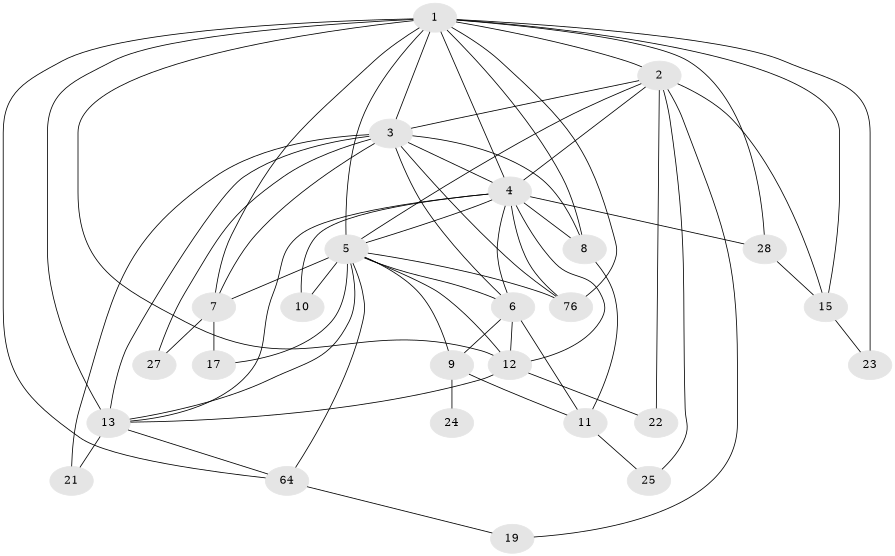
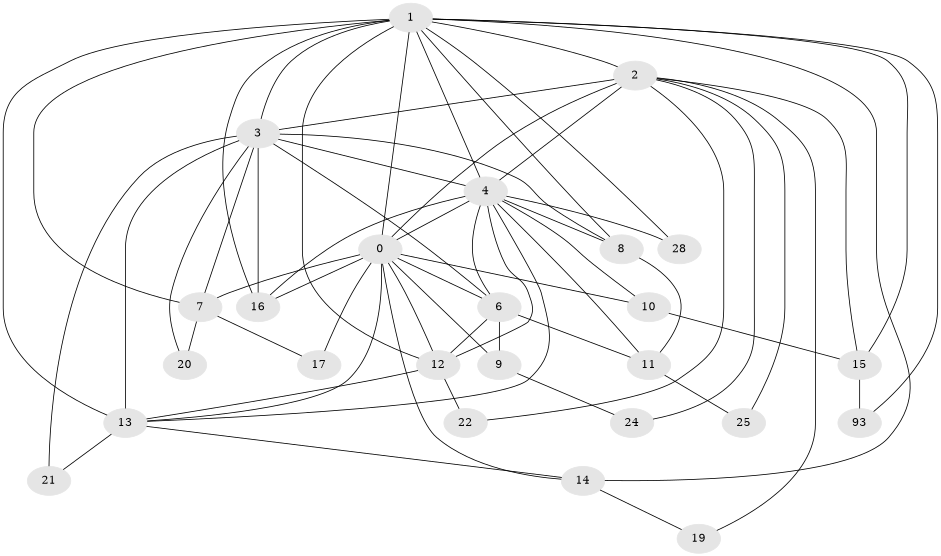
(347, 249) -> (380, 249)
none -> (754, 251)
(795, 278) -> (746, 334)
(571, 307) -> (258, 307)
(154, 365) -> (185, 365)
(870, 365) -> (860, 423)
(518, 395) -> (570, 276)
(287, 481) -> (583, 481)
